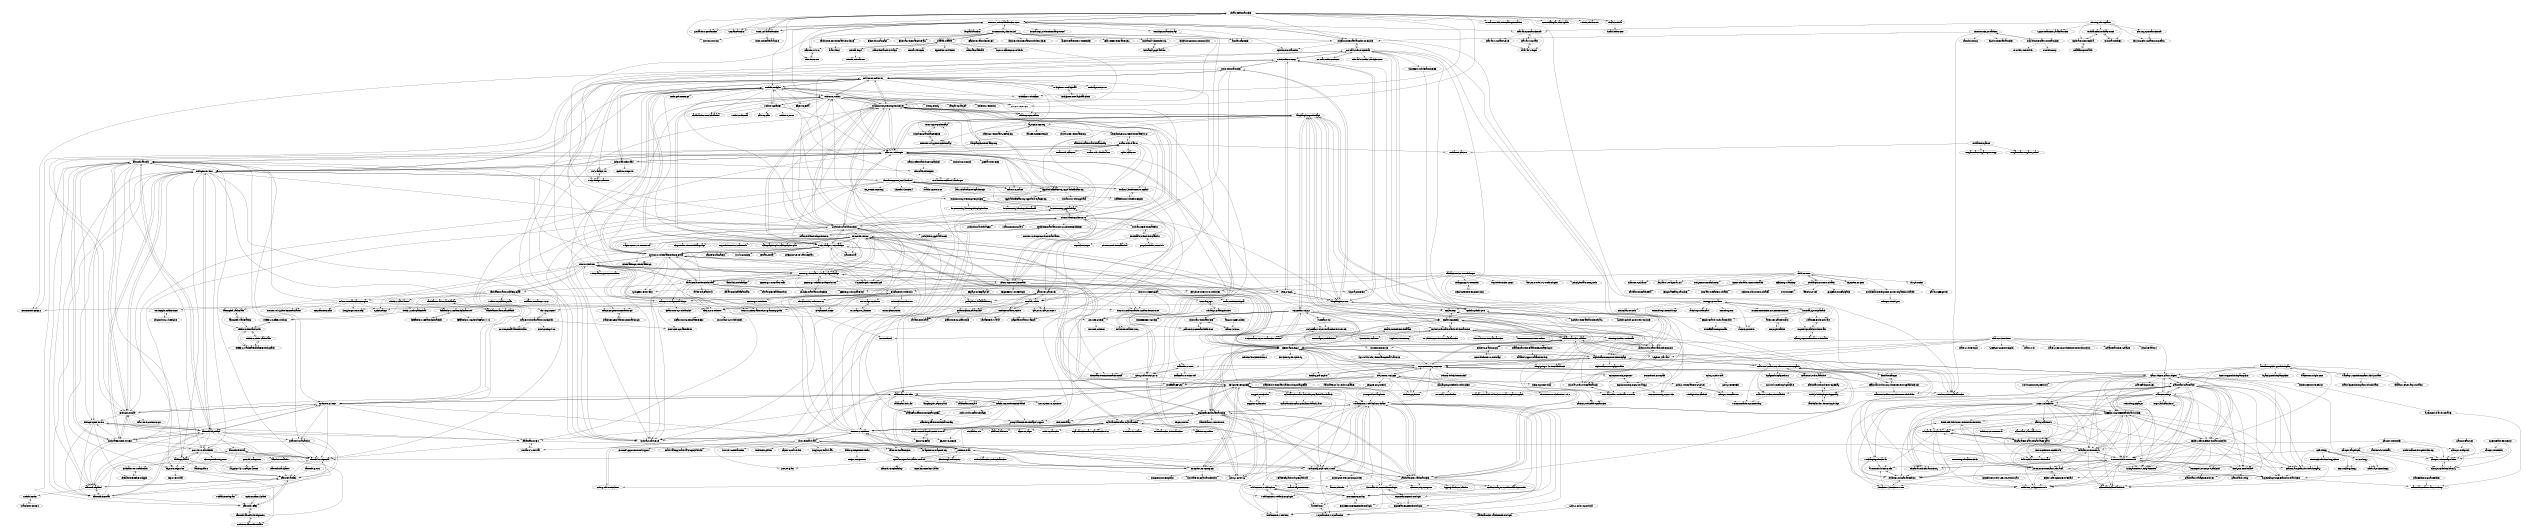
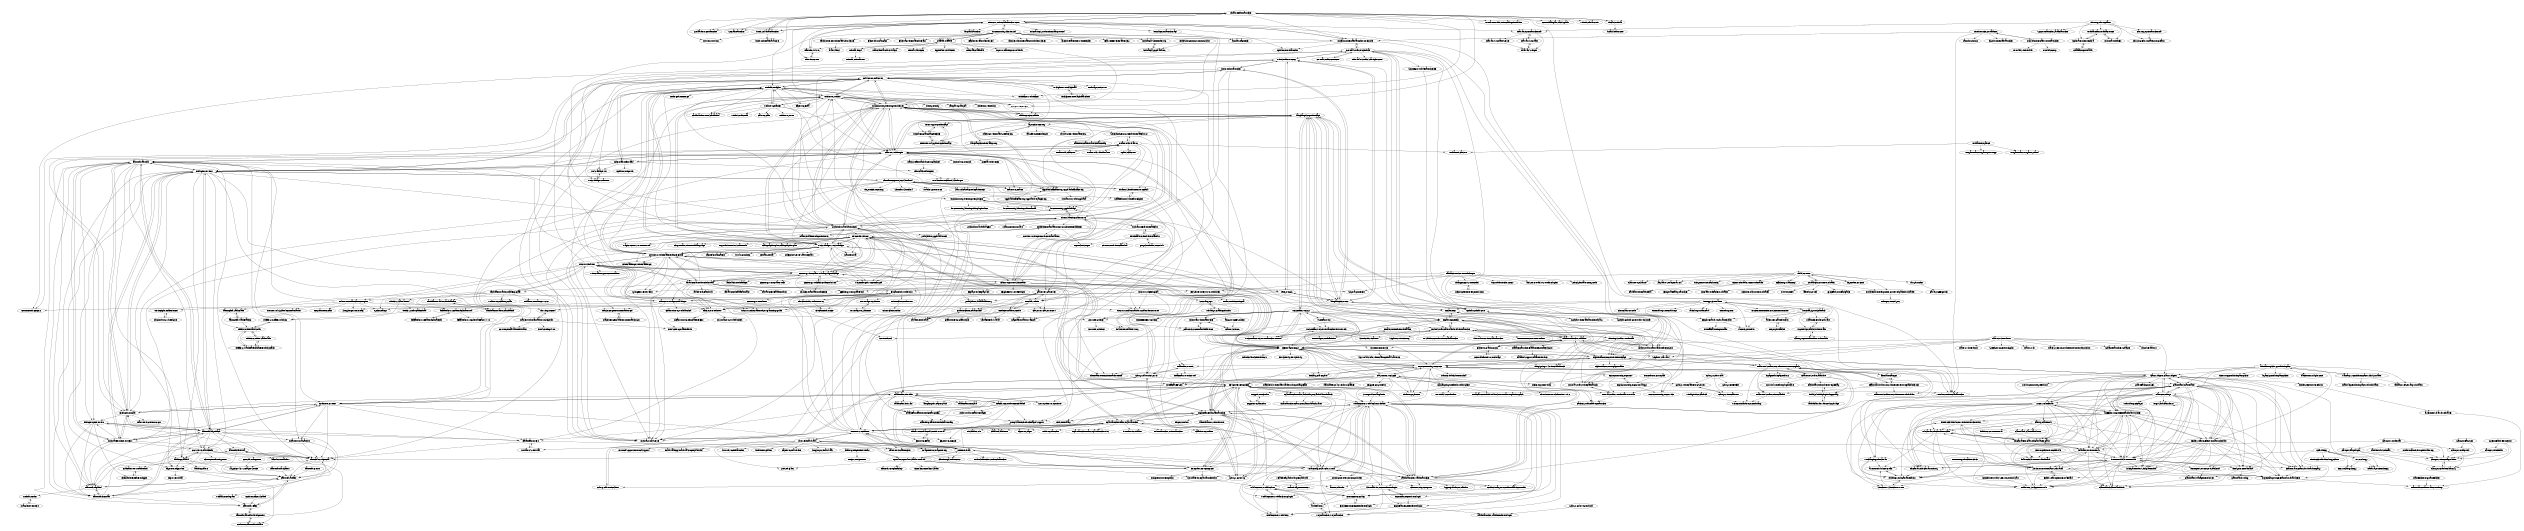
(2392, 441) -> (2392, 441)
